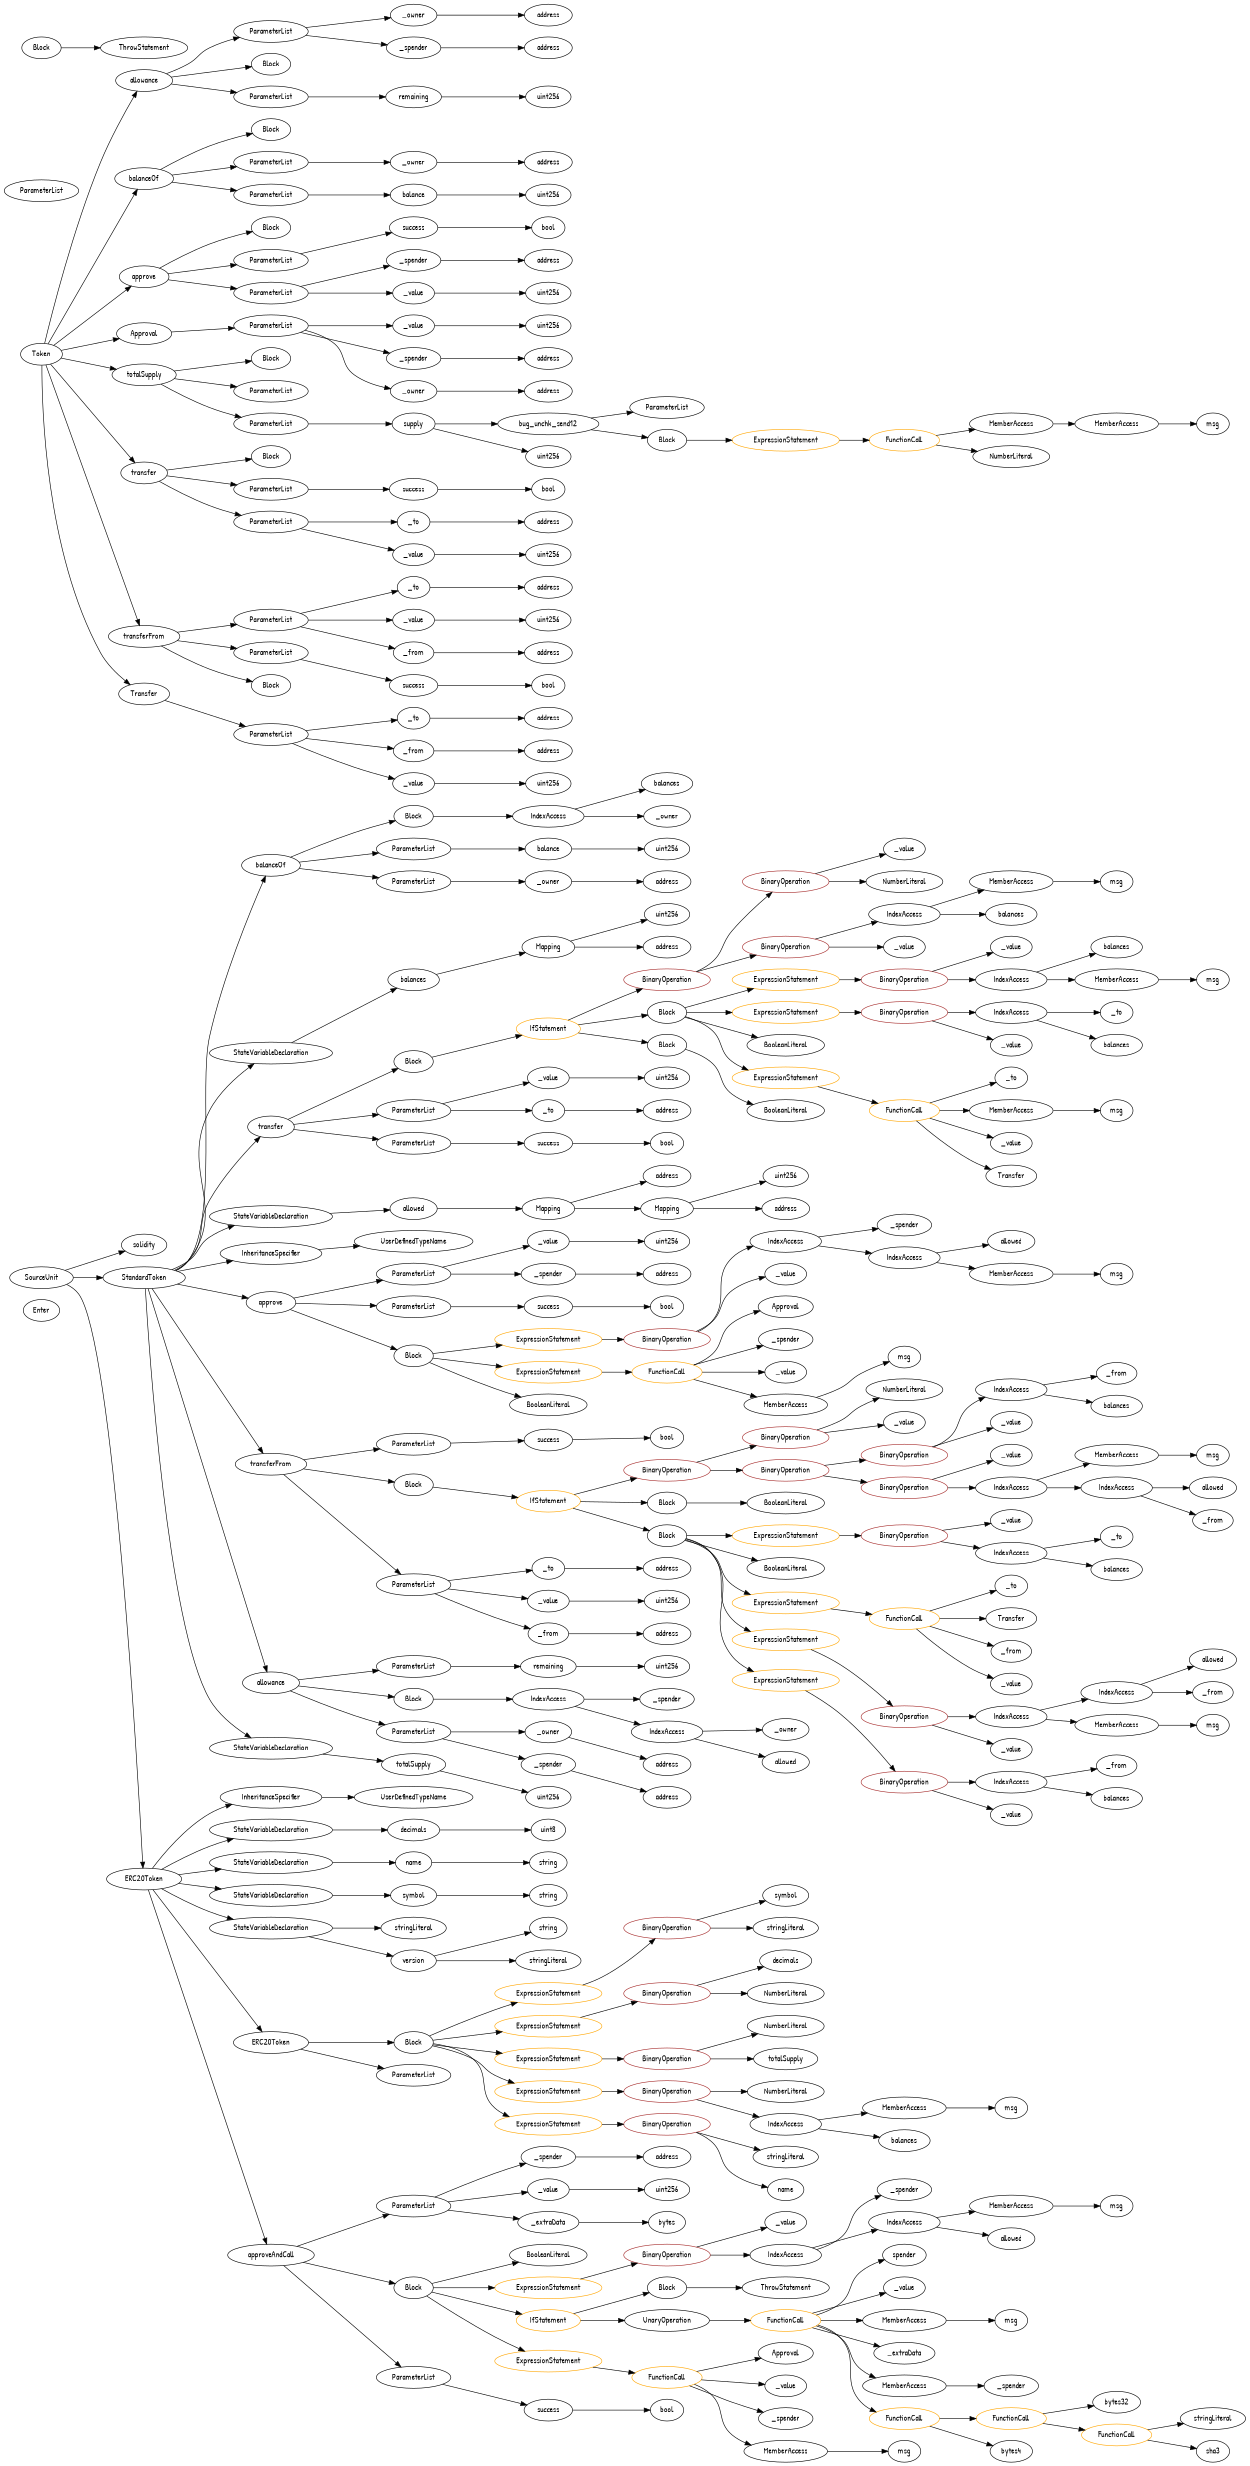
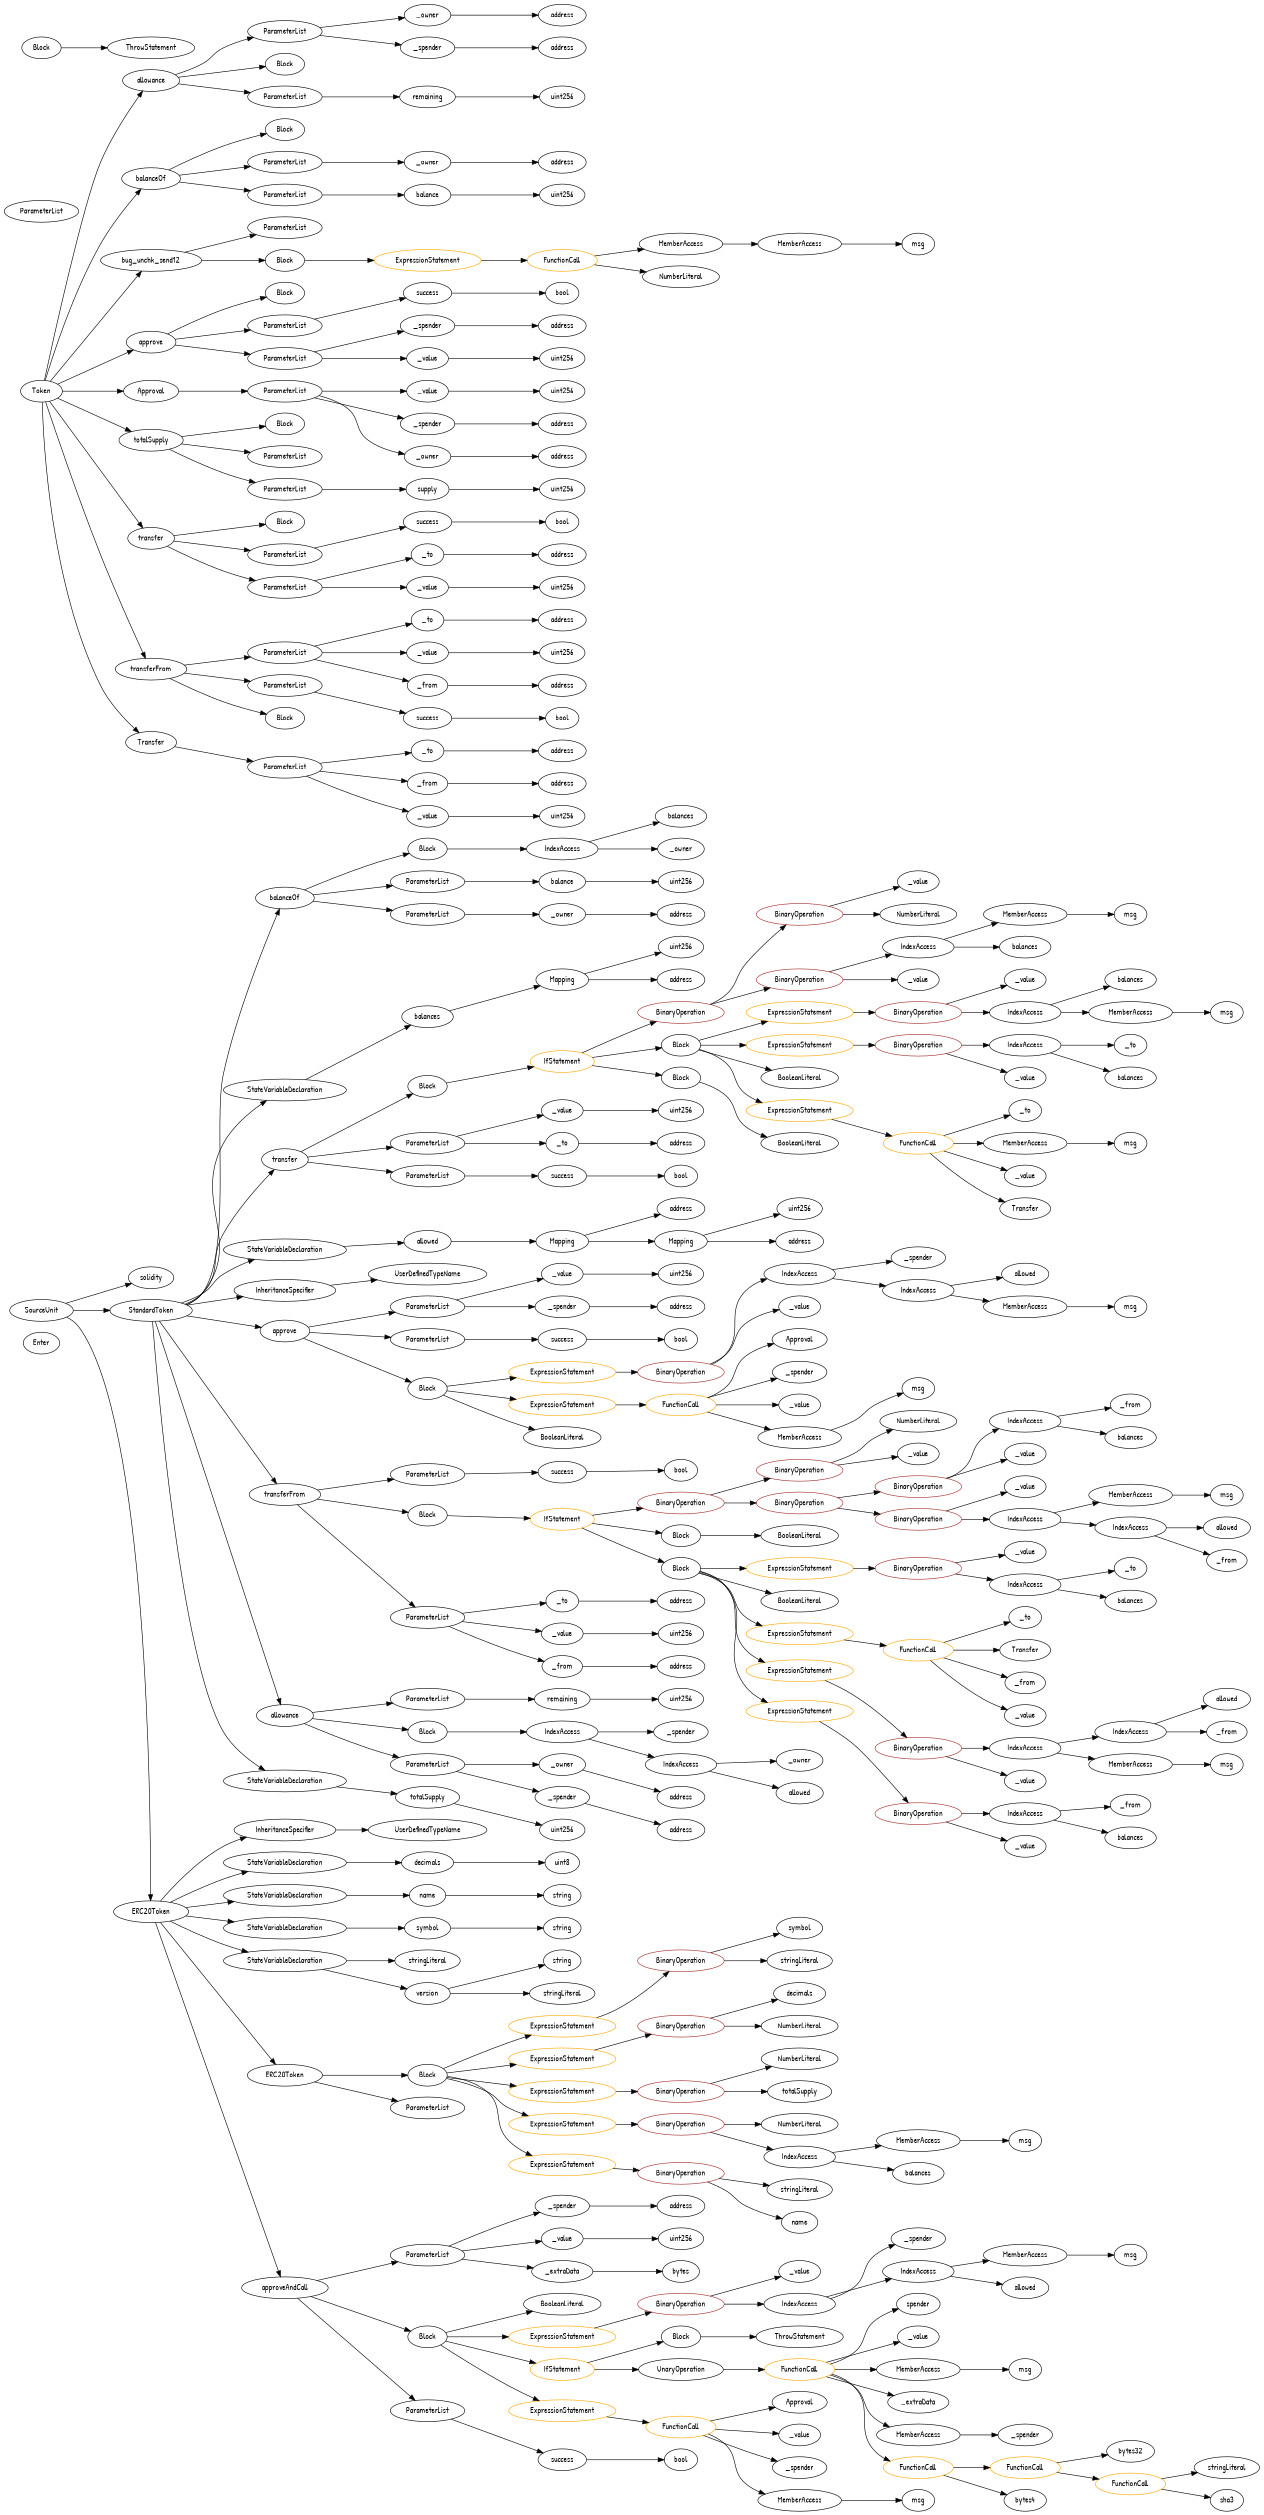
(463, 424) -> (94, 329)
